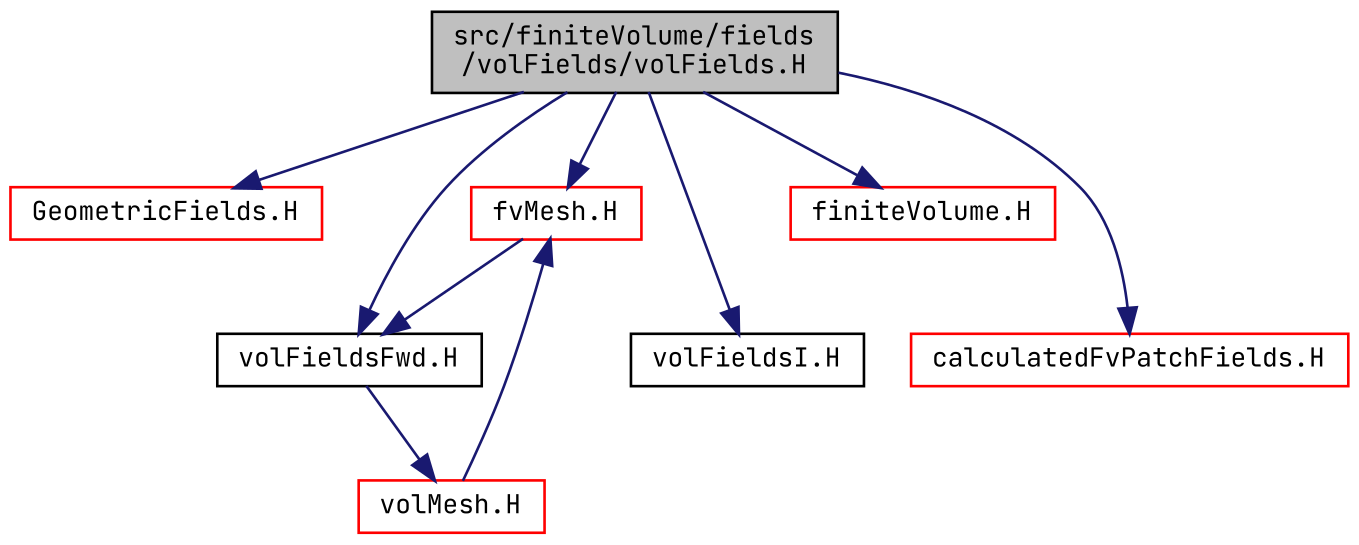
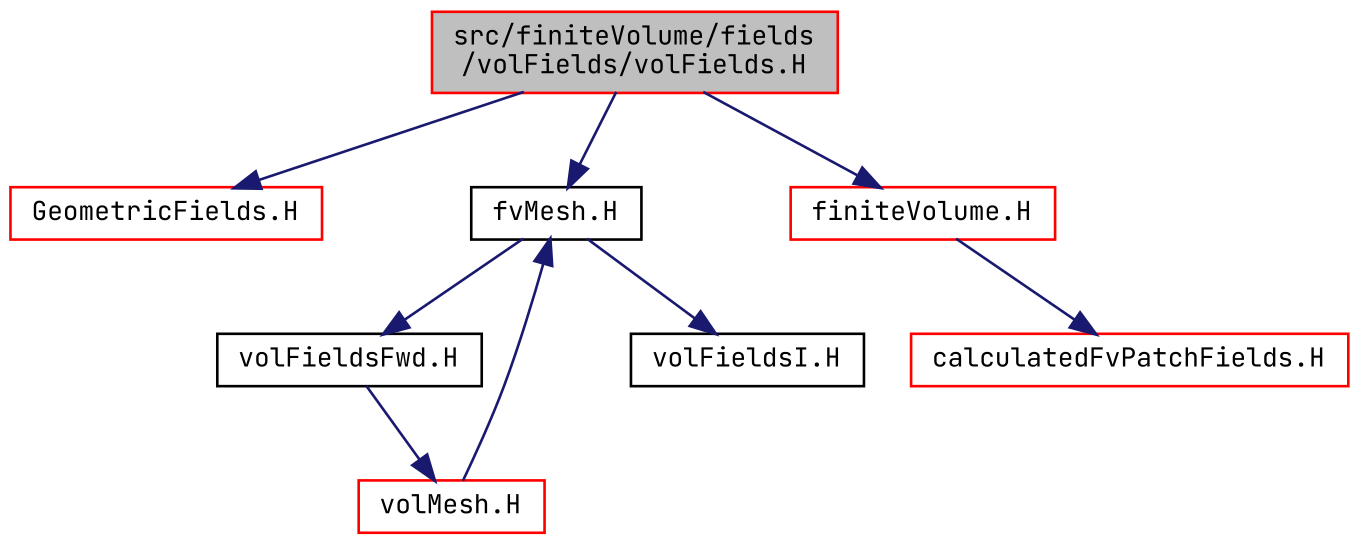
(635, 52) -> (635, 52)
(1025, 144) -> (1015, 279)
(450, 184) -> none
(689, 201) -> (641, 279)
(556, 213) -> (556, 213)
